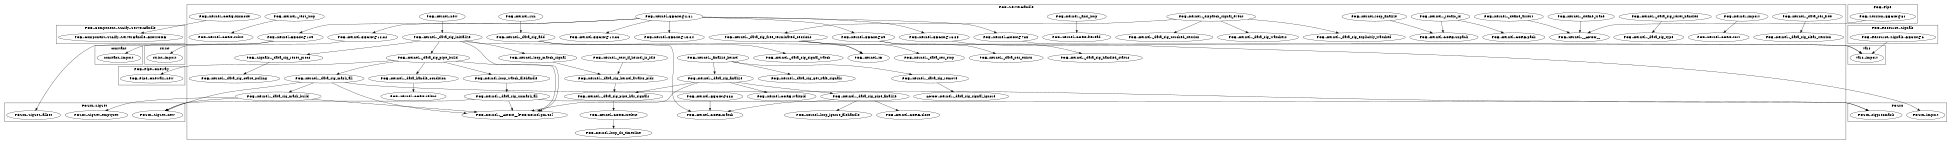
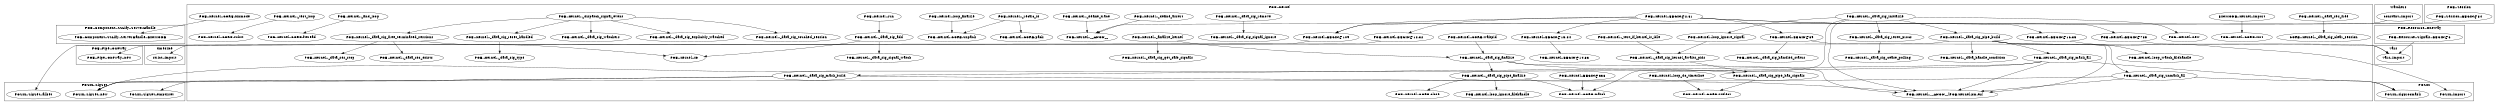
(1016, 7) -> (1280, 7)
(1883, 7) -> (2459, 7)
(1742, 17) -> (2242, 17)
(442, 26) -> (2046, 19)
none -> (544, 26)
(630, 26) -> (1555, 47)
(1893, 28) -> (2420, 28)
(1006, 37) -> (2124, 37)
(1799, 37) -> (2324, 37)
(200, 44) -> (1862, 24)
(119, 49) -> (2399, 7)
(165, 49) -> (165, 49)
(279, 58) -> (1881, 37)
(538, 58) -> (1716, 37)
(821, 65) -> none
(507, 86) -> (2067, 44)
(747, 87) -> (1479, 47)
(413, 96) -> none
(961, 96) -> (1244, 37)
(614, 123) -> (1691, 85)
